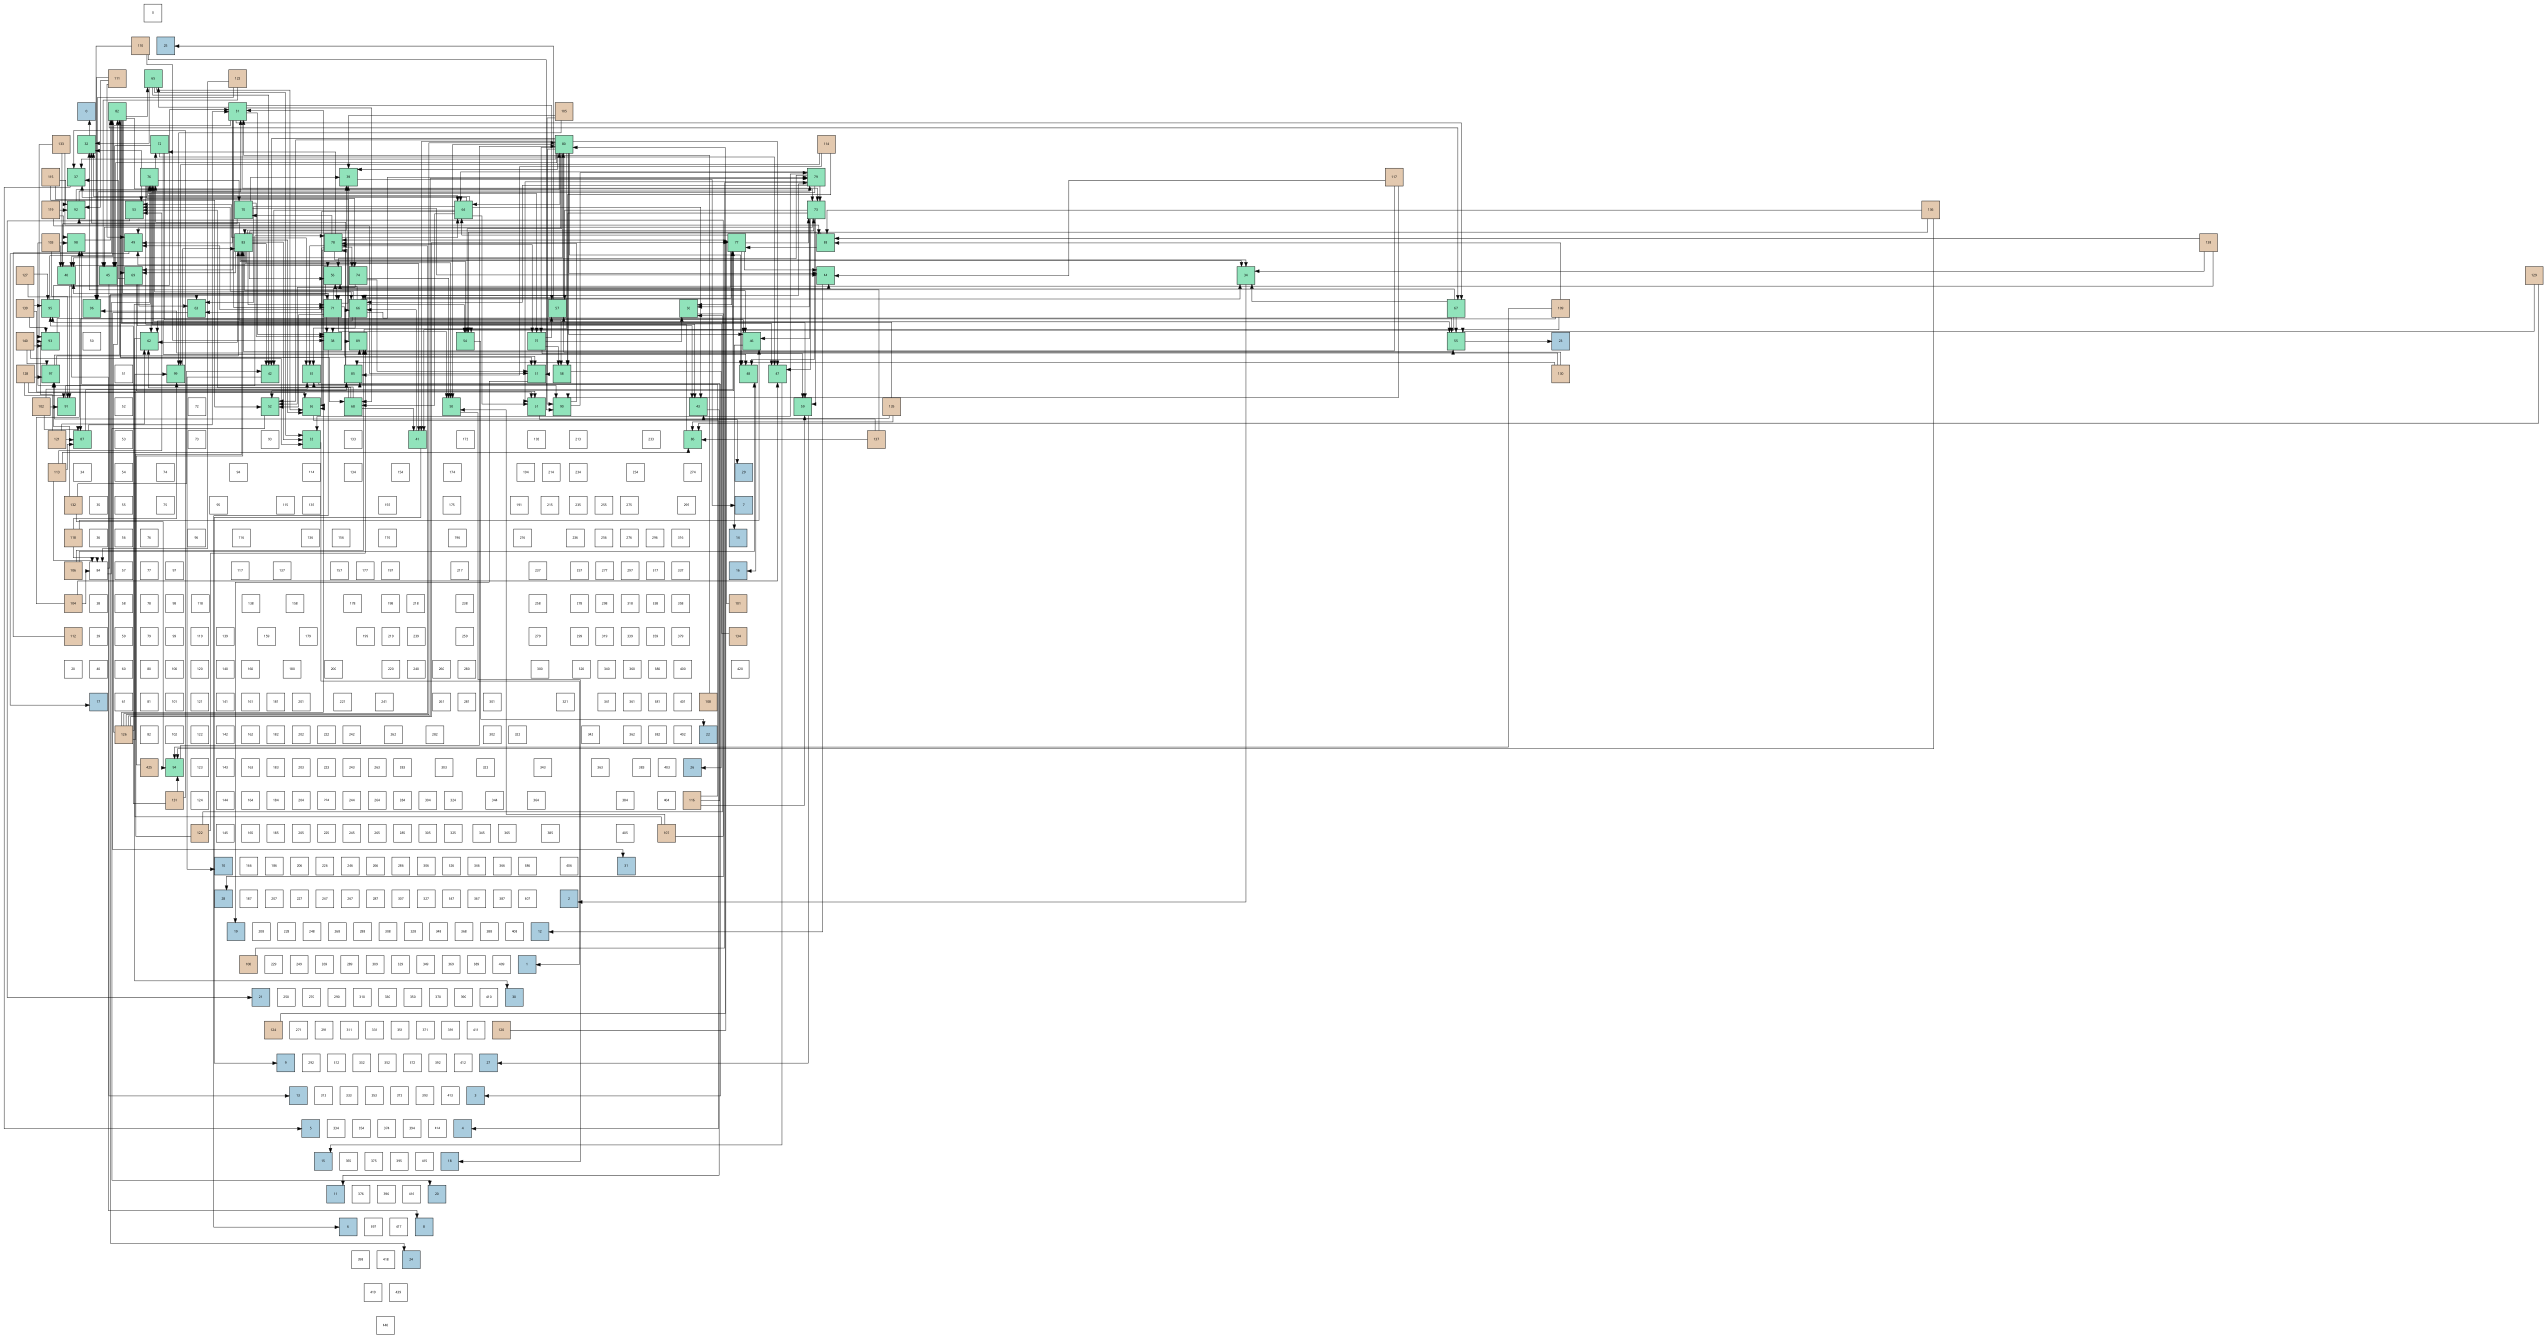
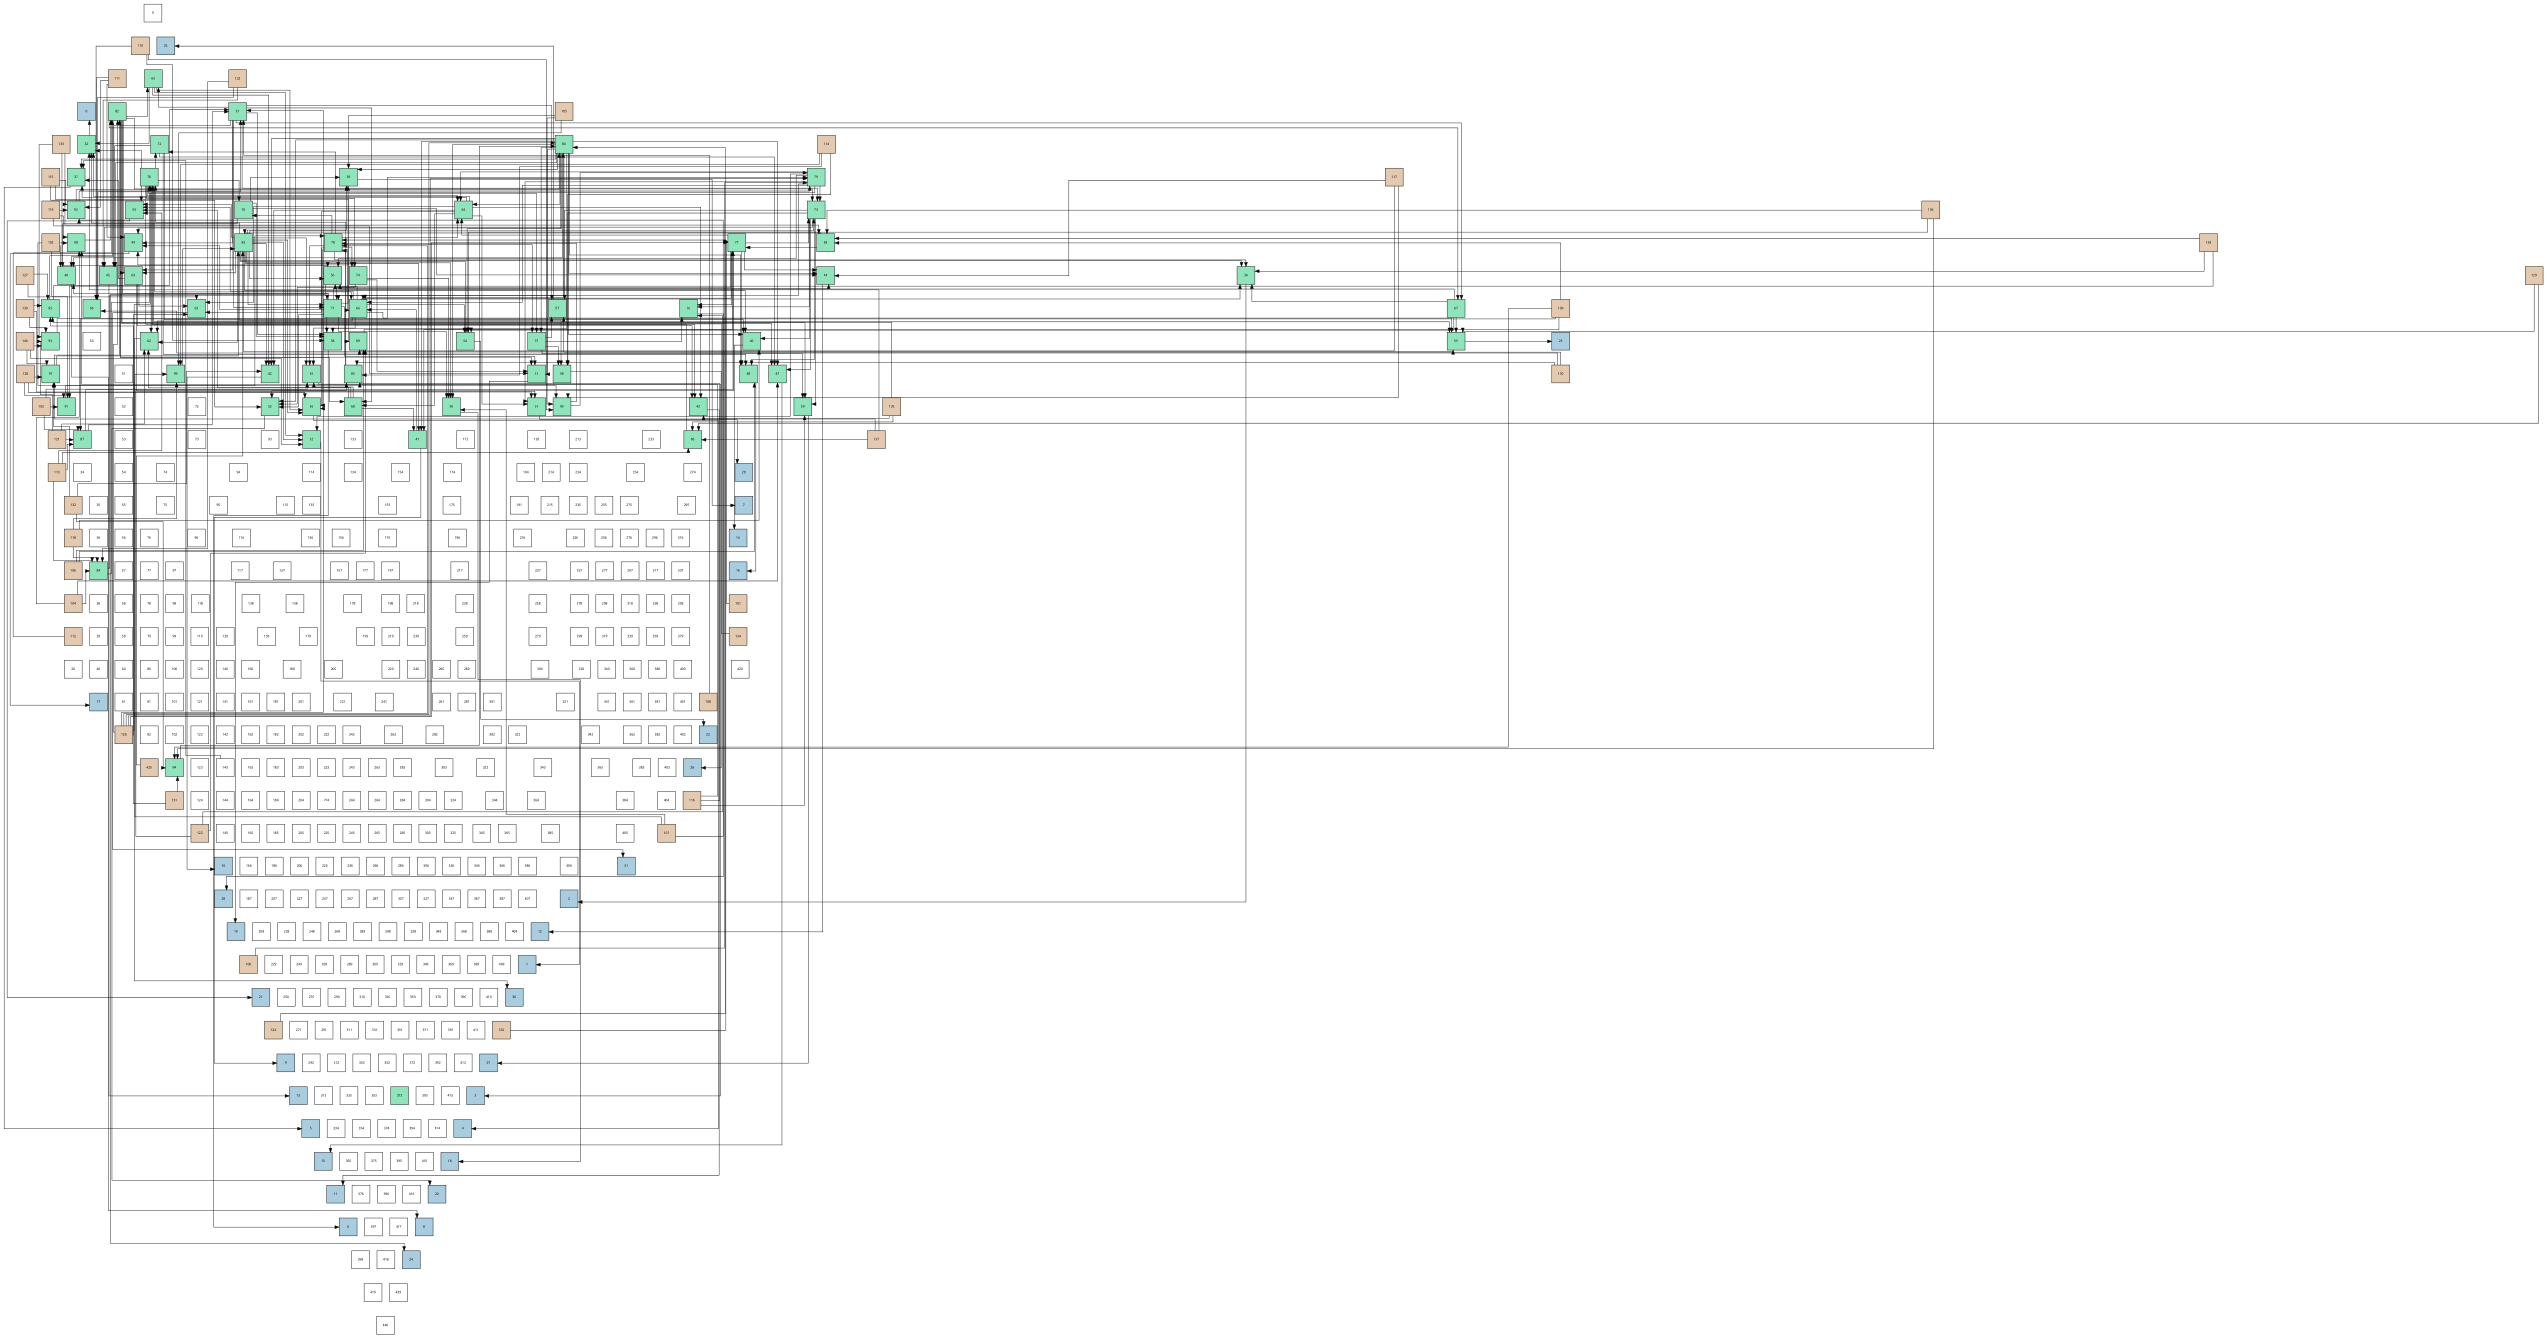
(185, 331) -> (186, 369)
(144, 454) -> (134, 500)
(99, 571) -> (99, 571)
(400, 1096) -> (400, 1096)
